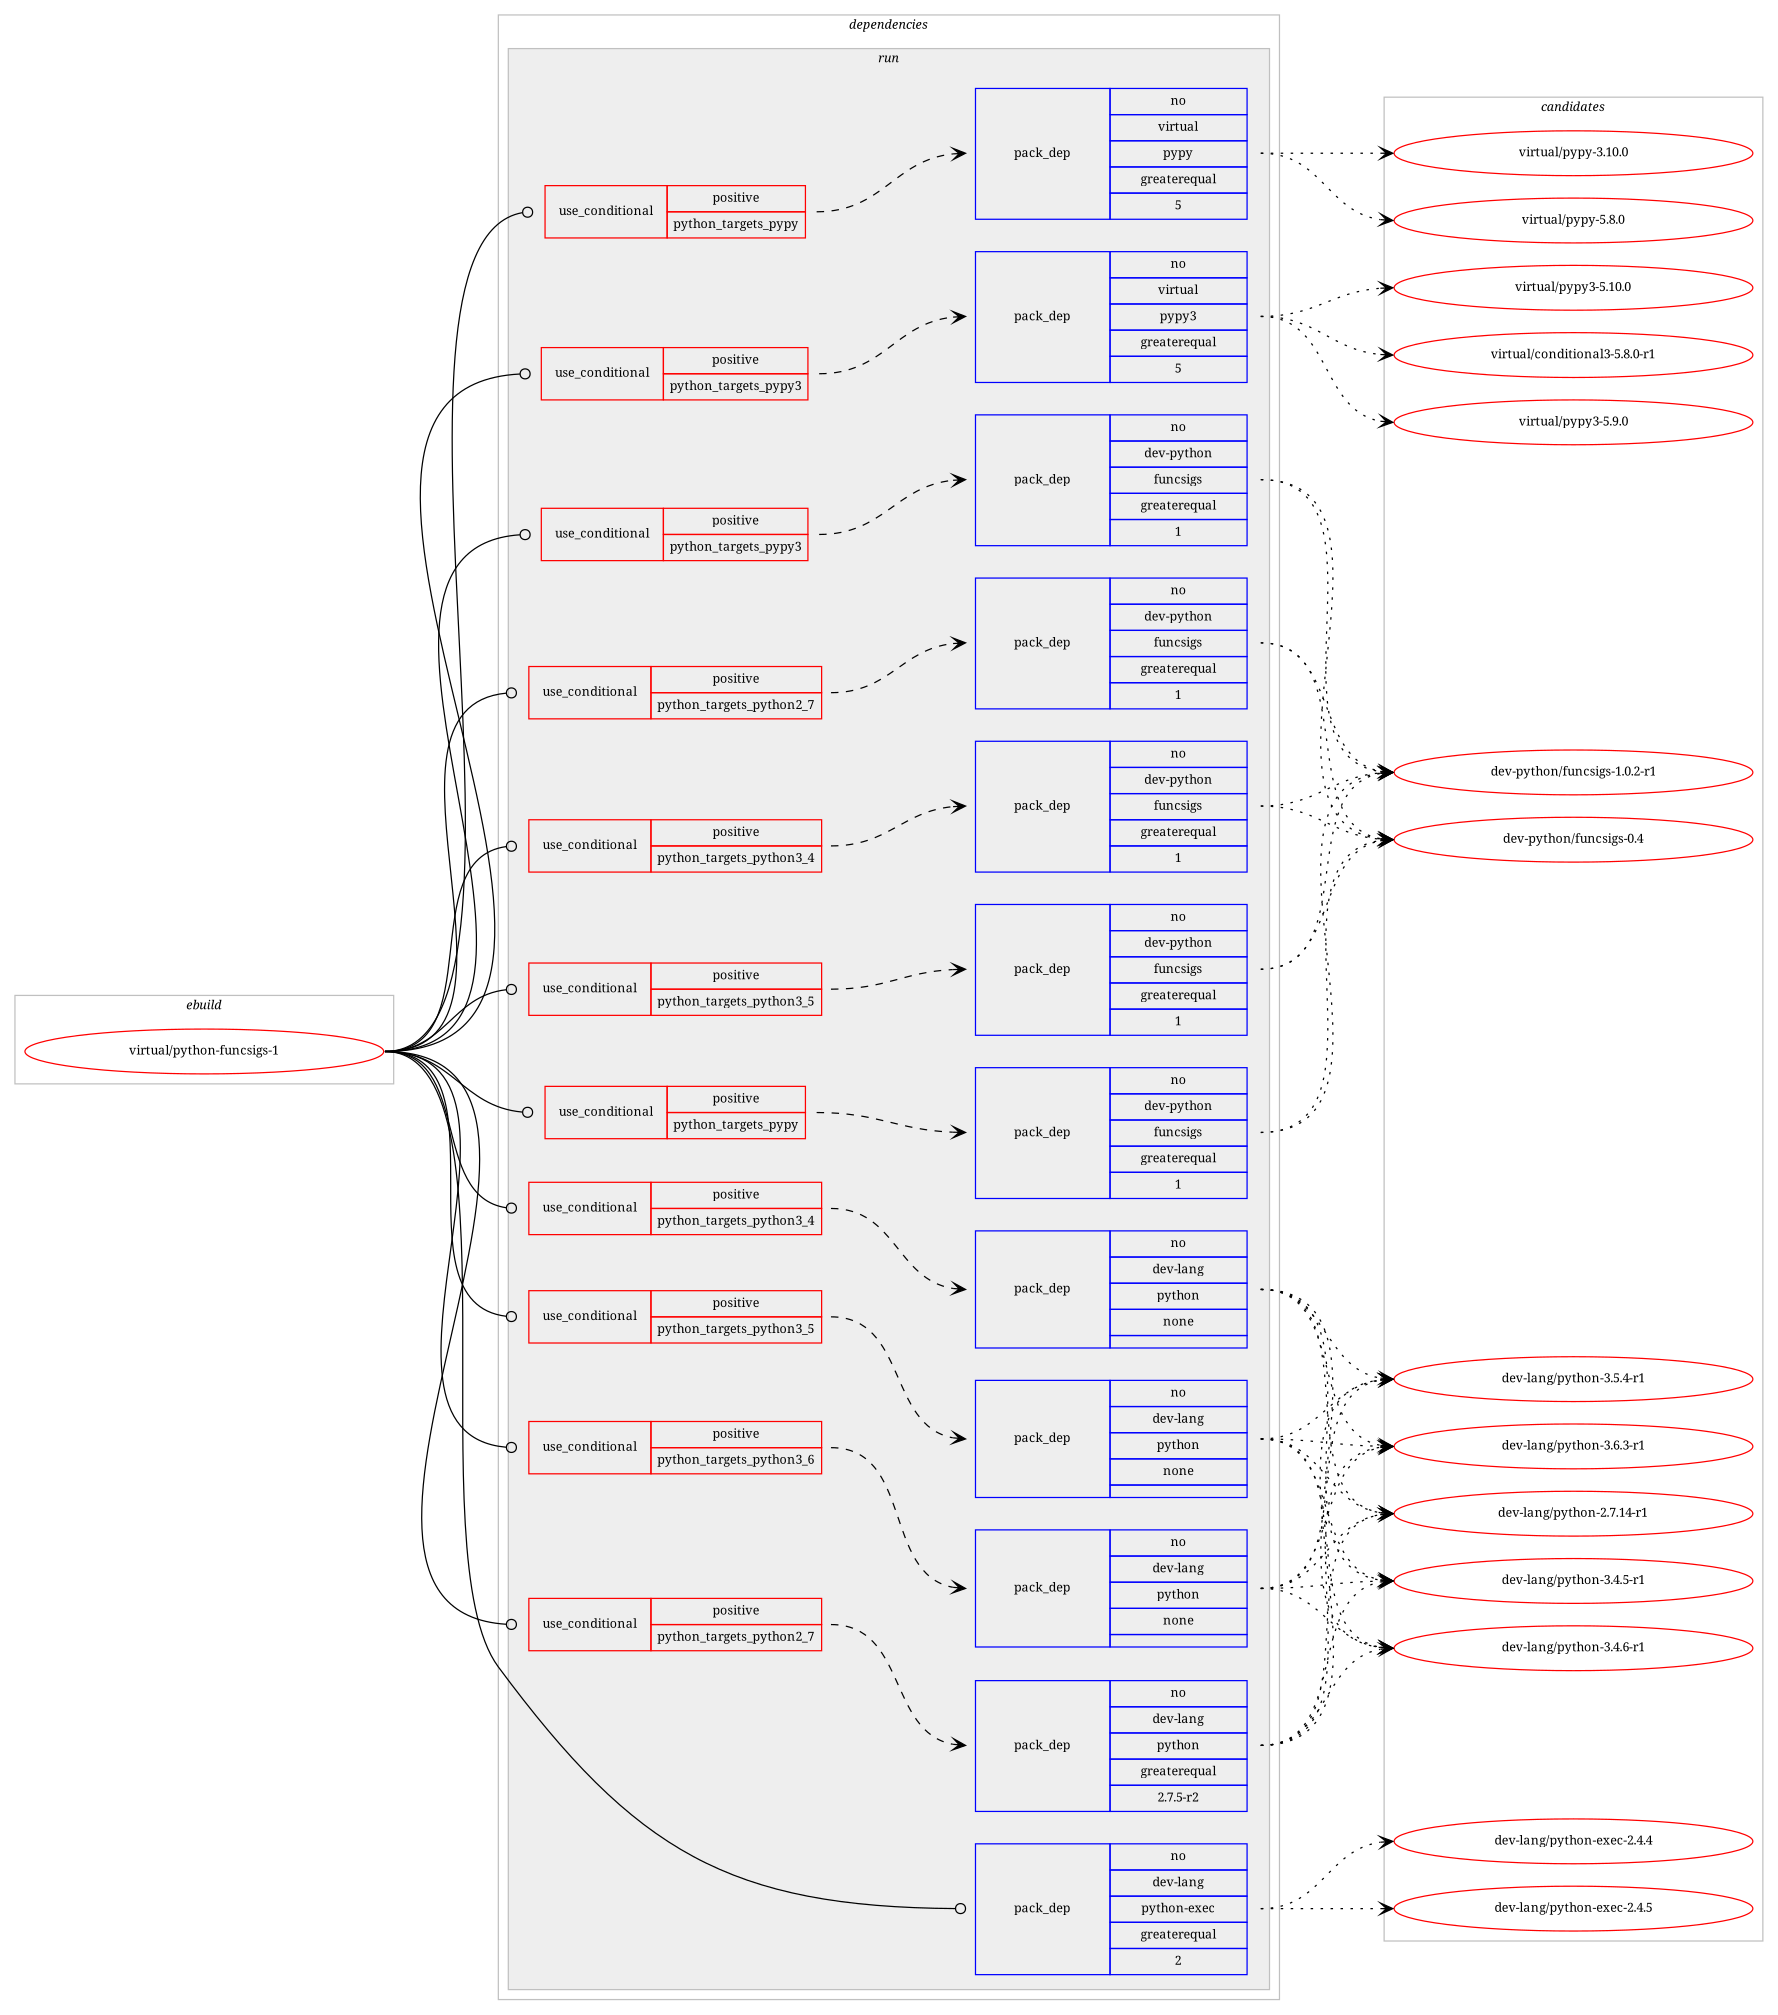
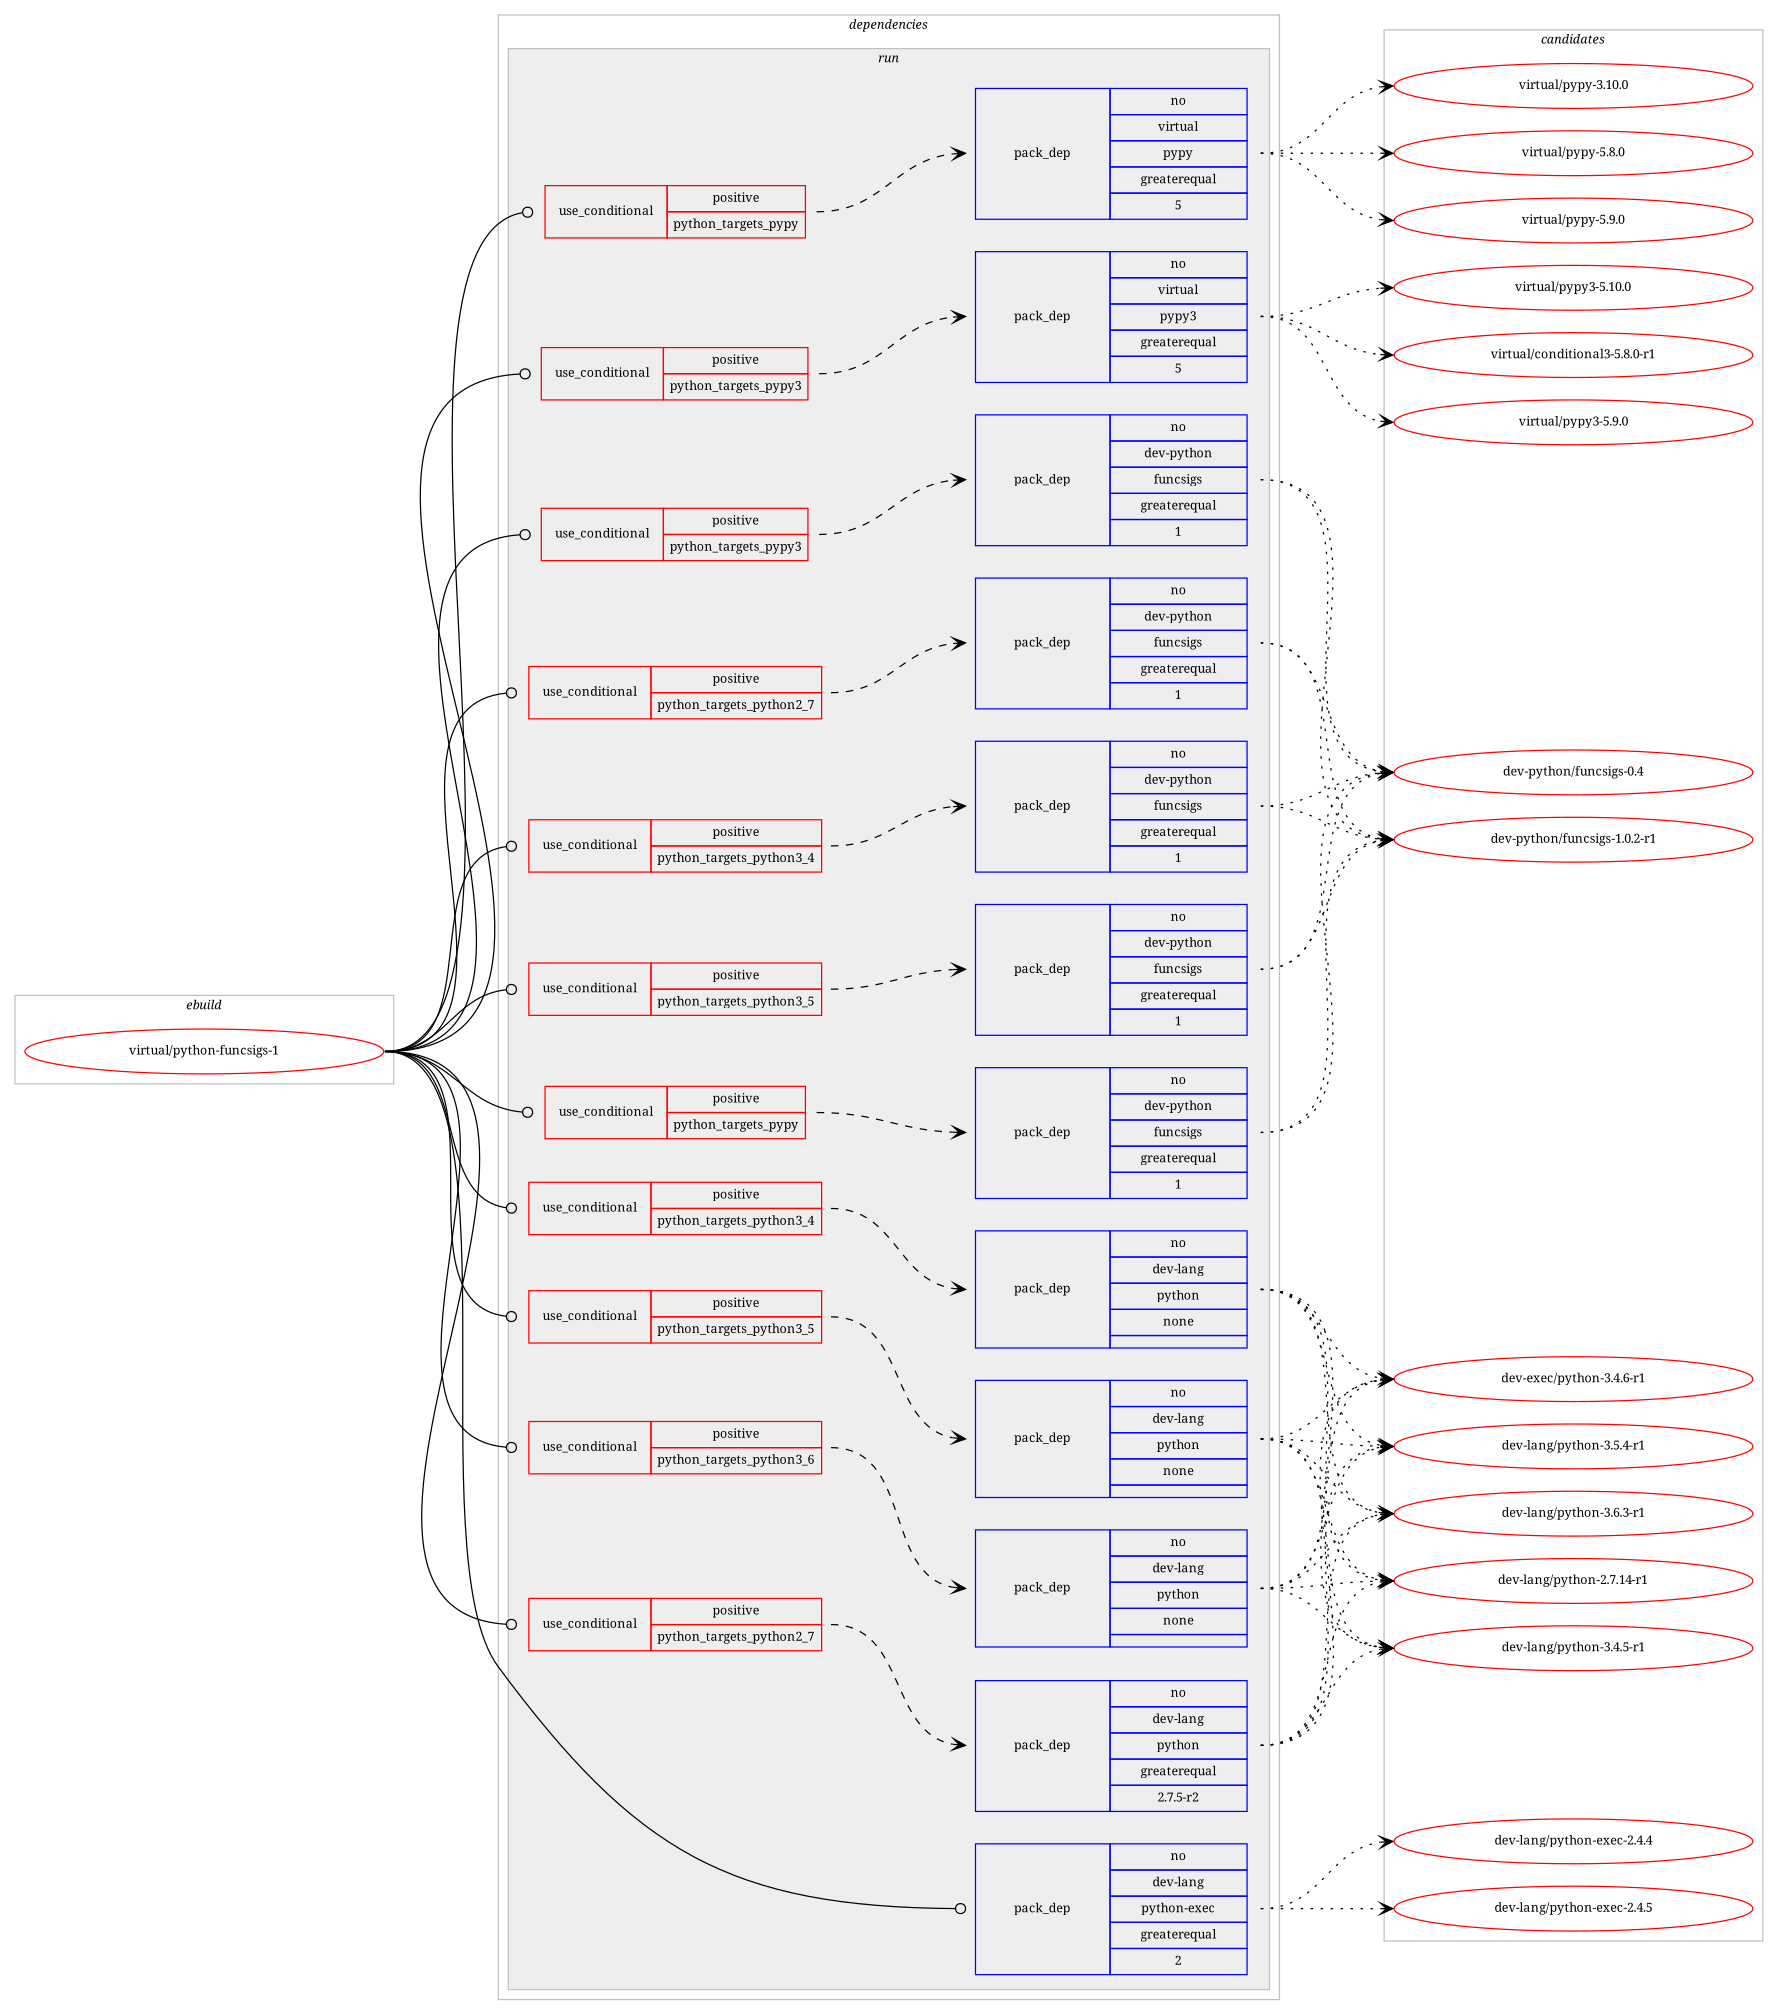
none -> (1573, 221)
(1573, 1648) -> (1573, 1379)
